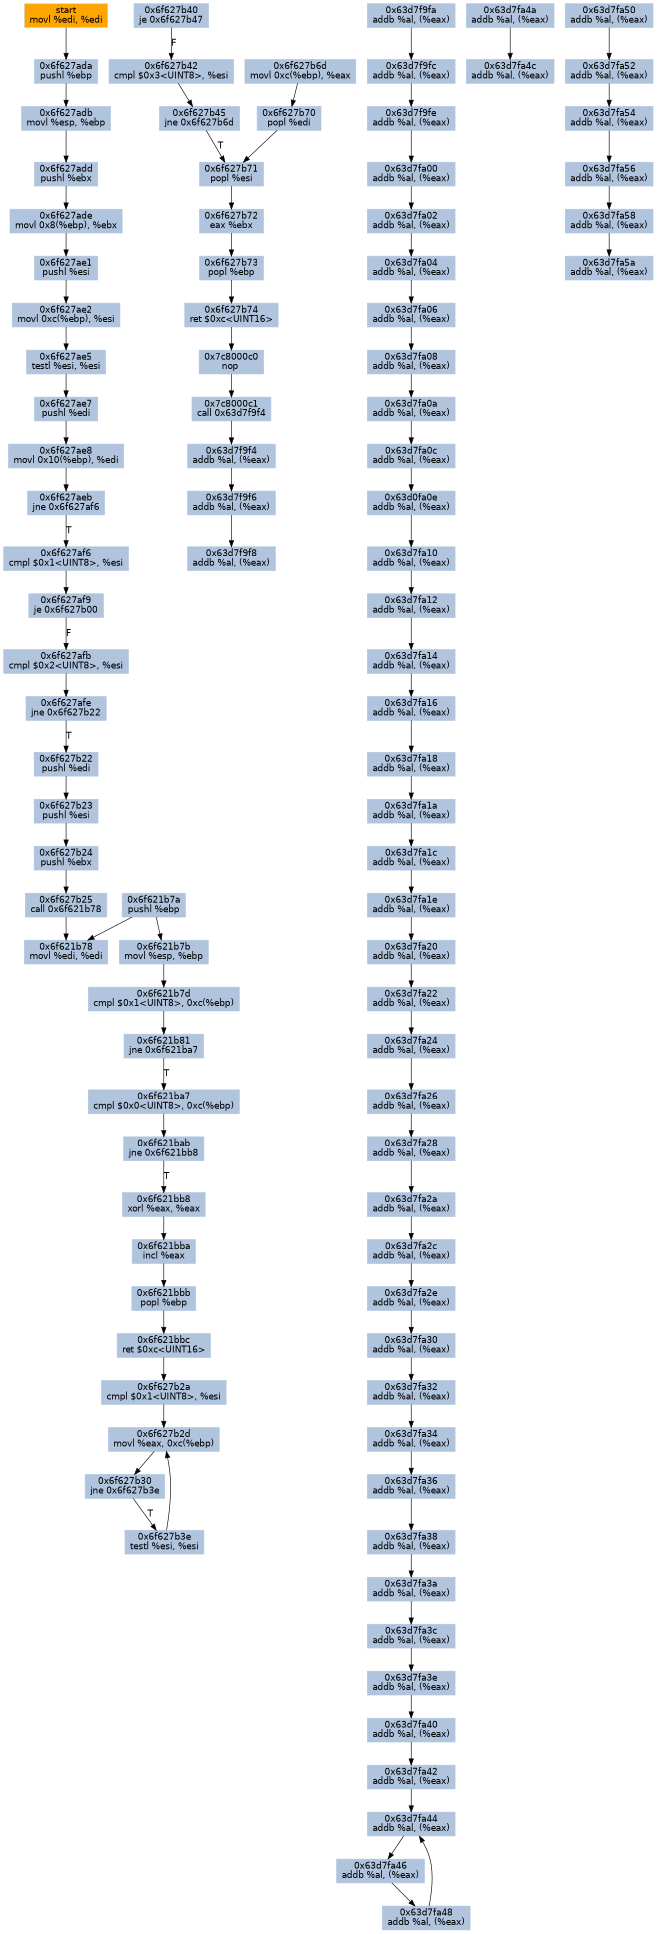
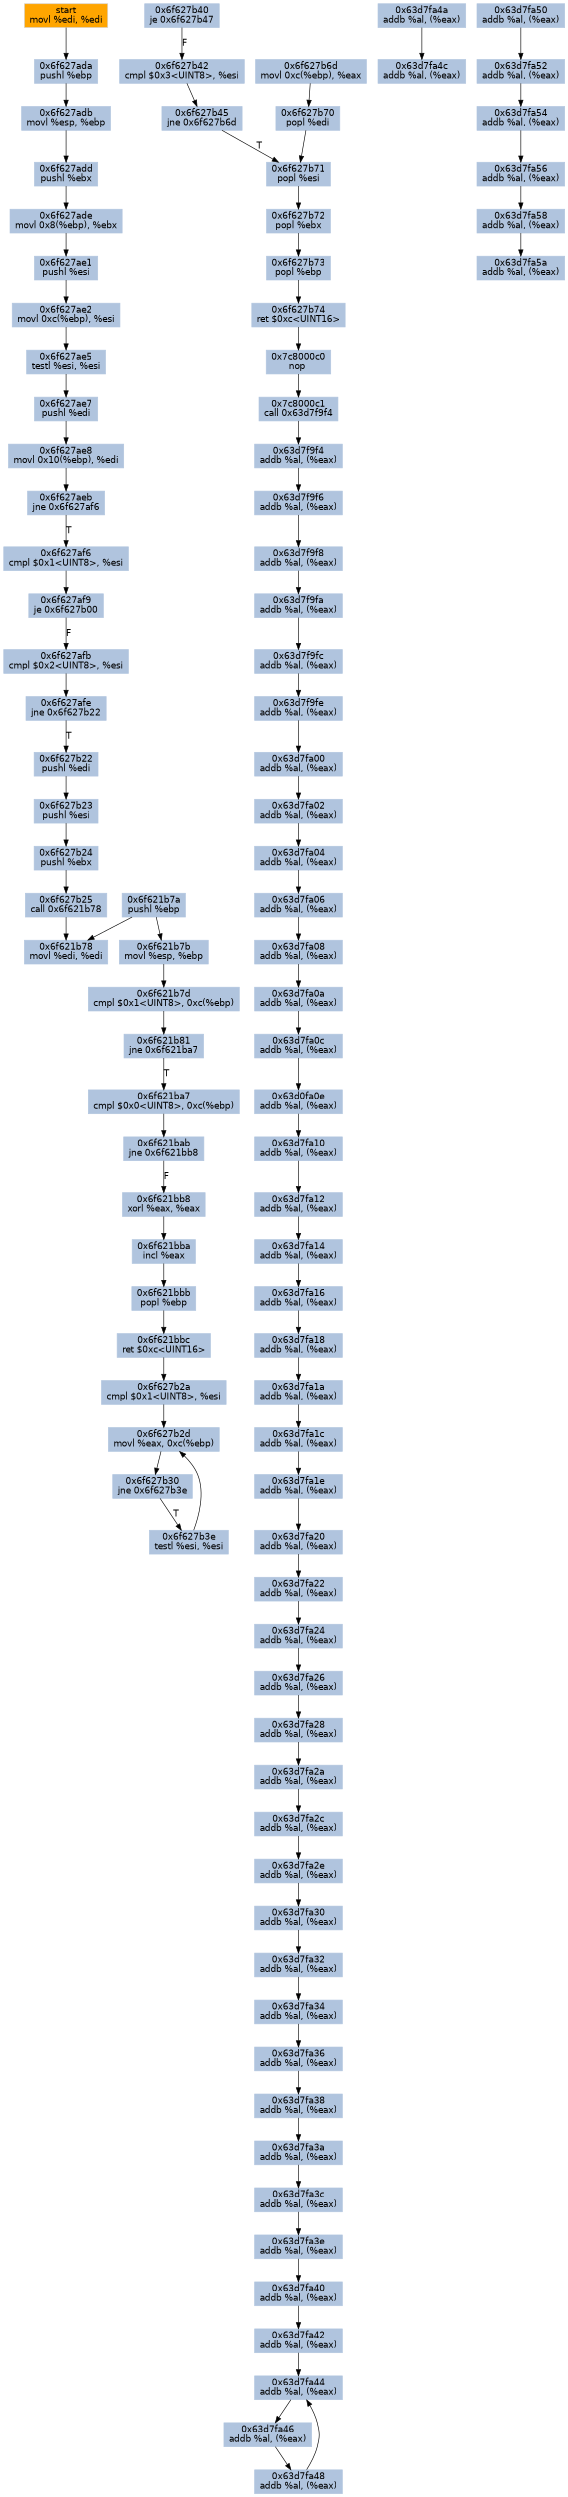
(231, 221) -> (298, 221)
none -> (298, 579)
(167, 1177) -> (167, 1177)
